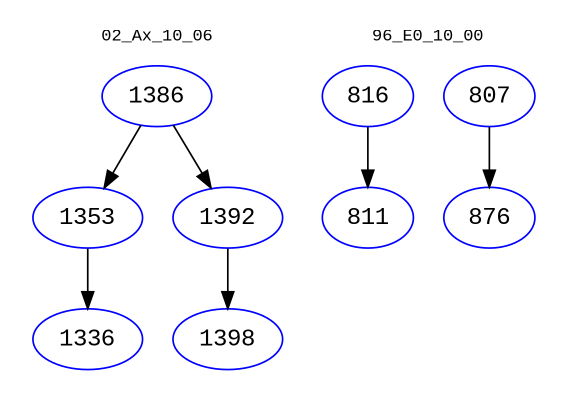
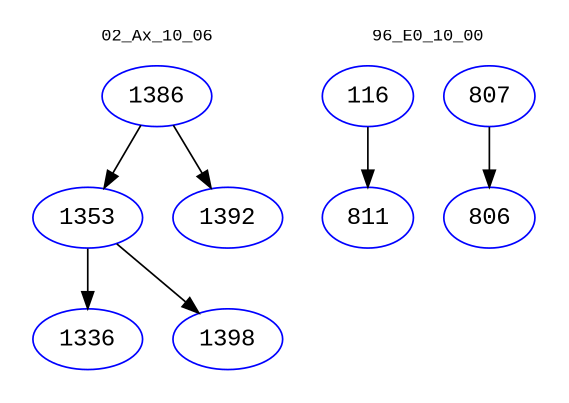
(368, 96) -> (368, 96)
(489, 218) -> (489, 218)
(228, 270) -> (151, 273)
